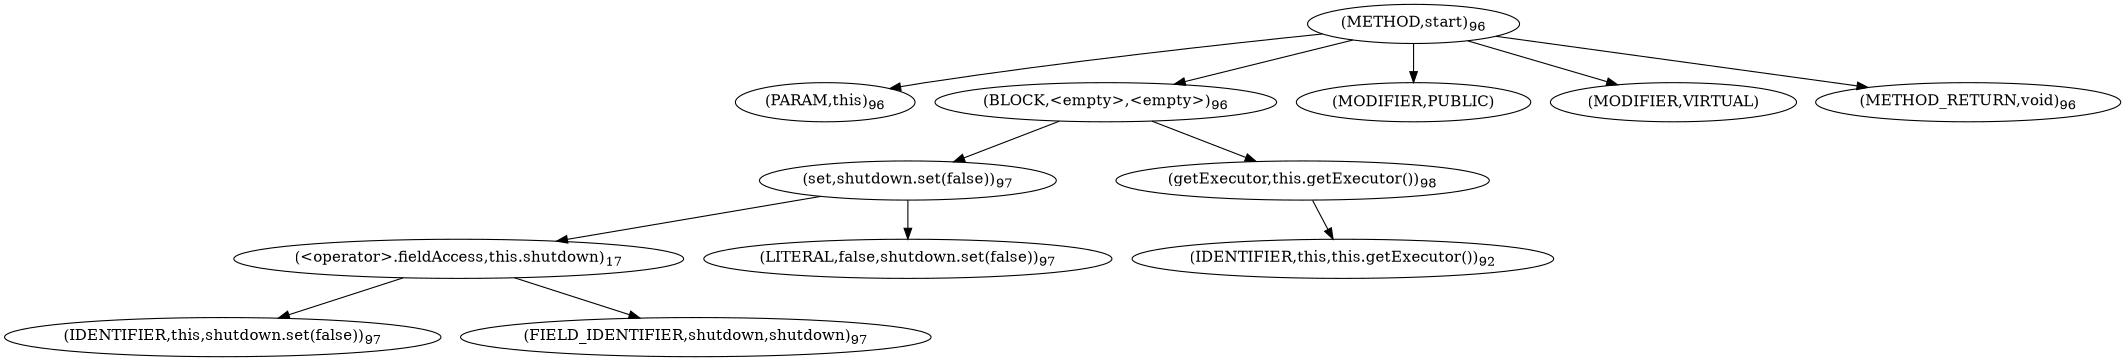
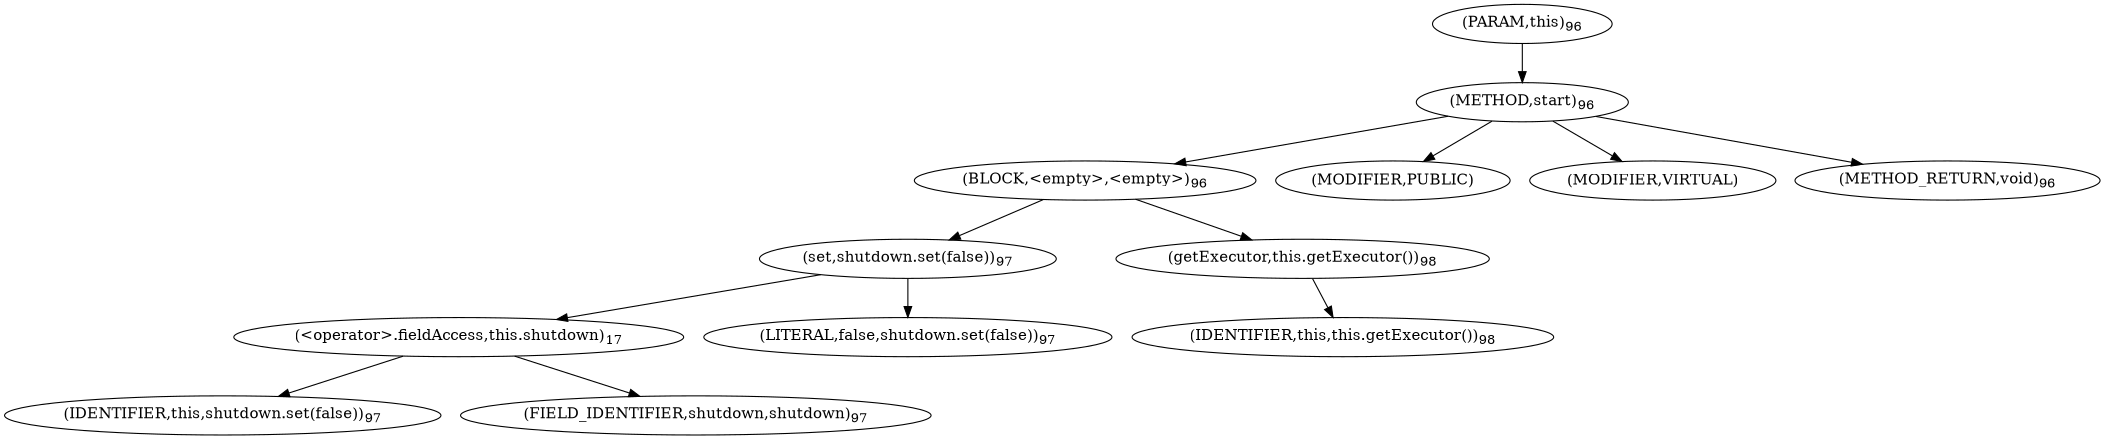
(1111, 58) -> (1522, 58)
(1488, 257) -> (1488, 335)
